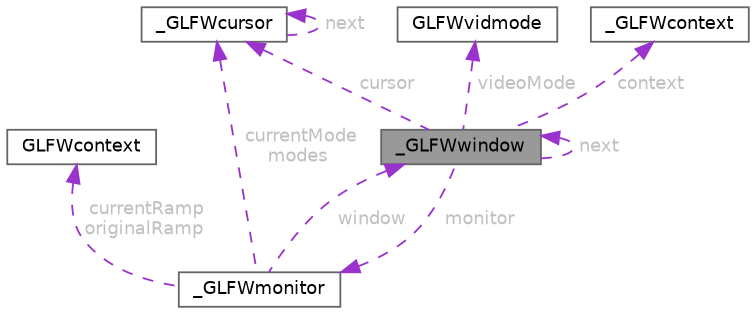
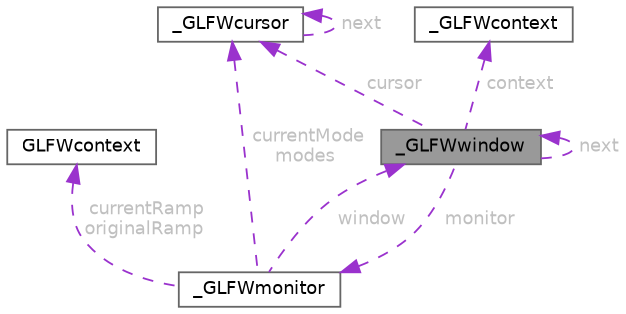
(477, 25) -> none
